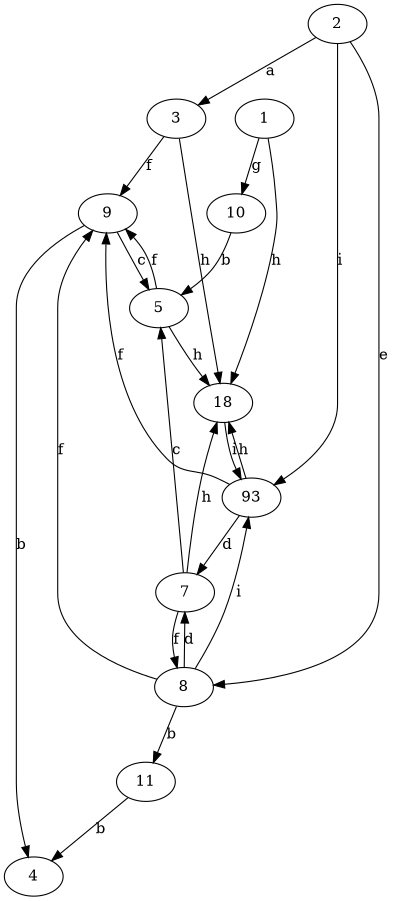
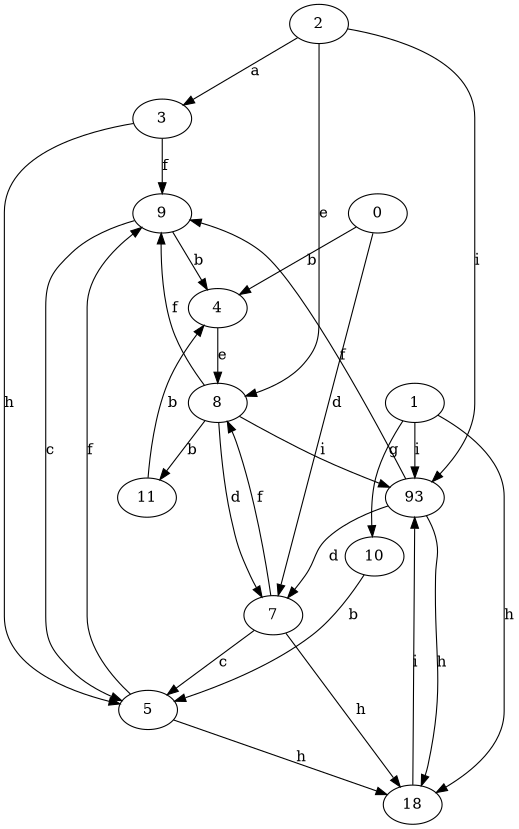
none -> (378, 213)
(198, 256) -> (4, 402)
none -> (218, 350)
none -> (415, 445)
